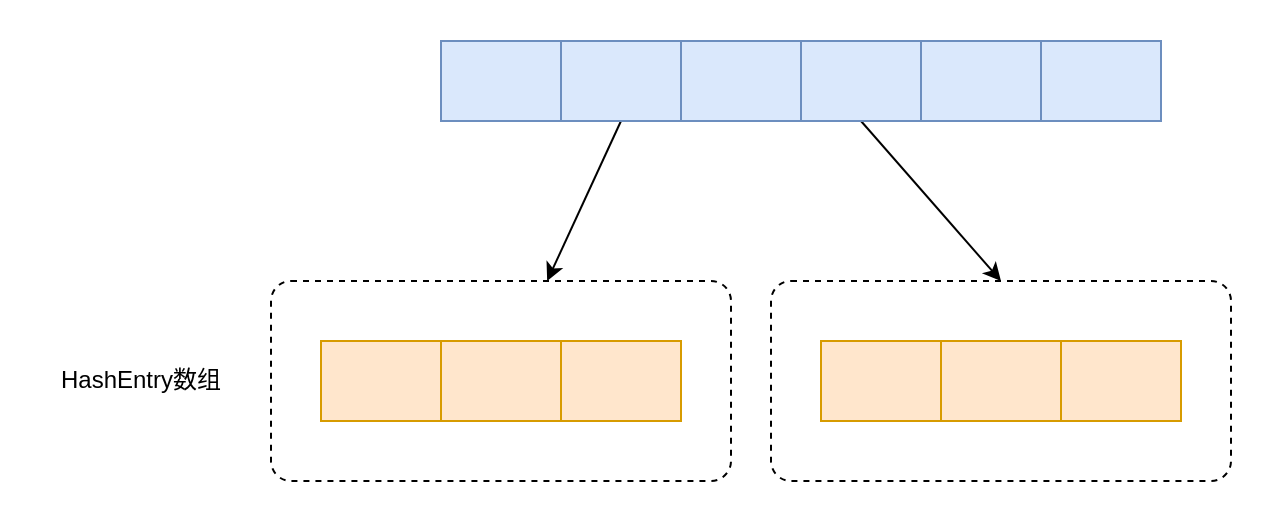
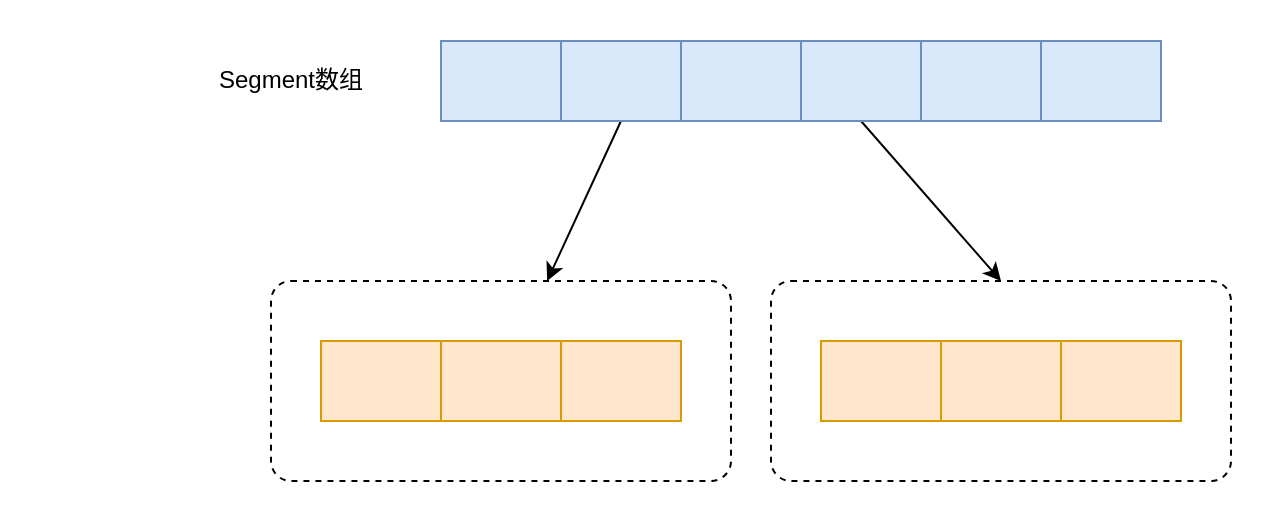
none -> (291, 81)
(141, 381) -> none
